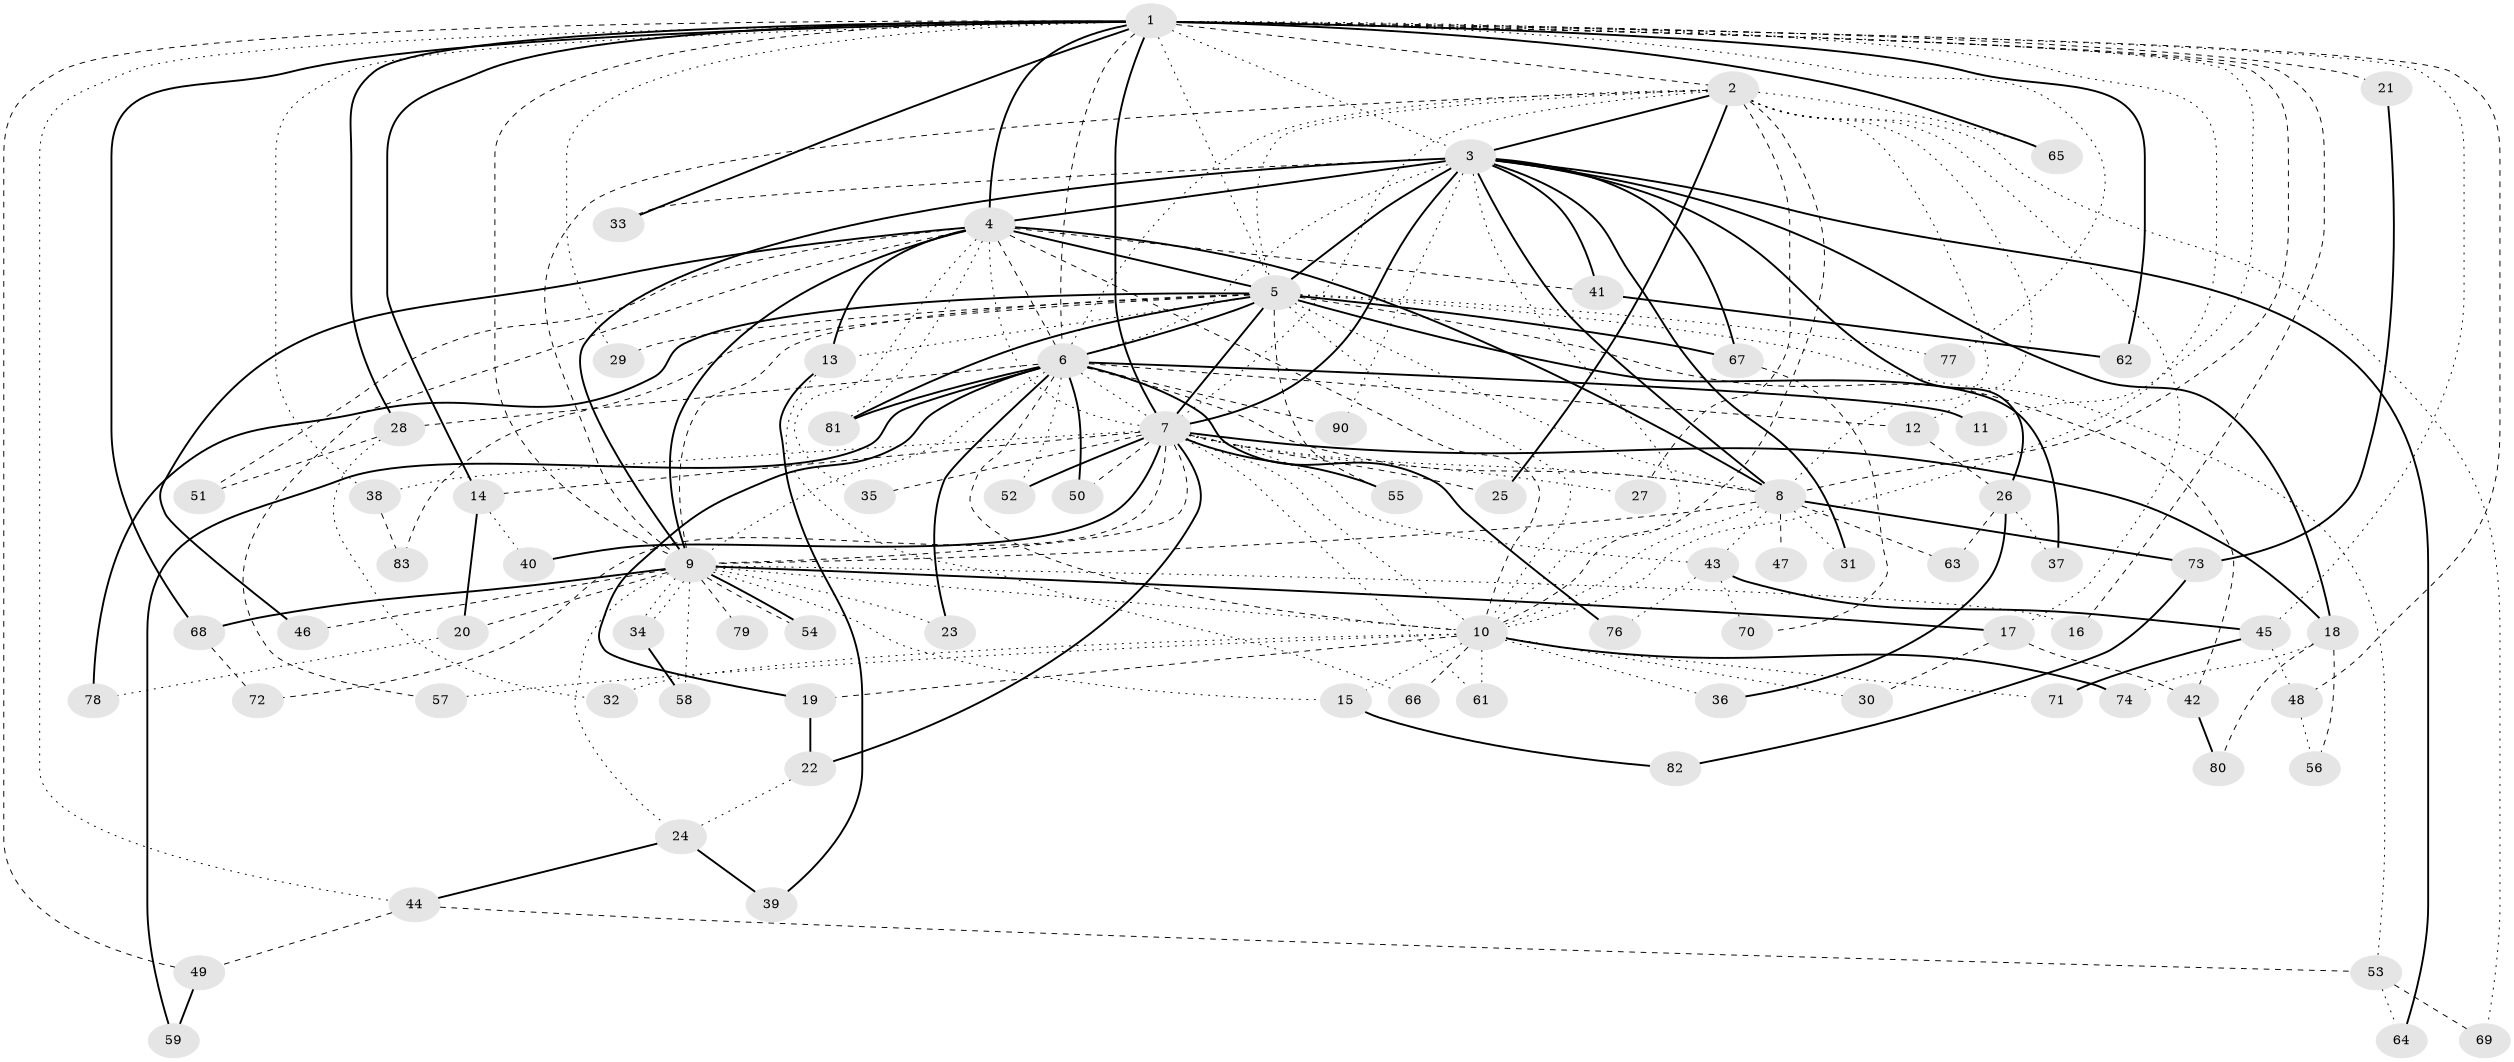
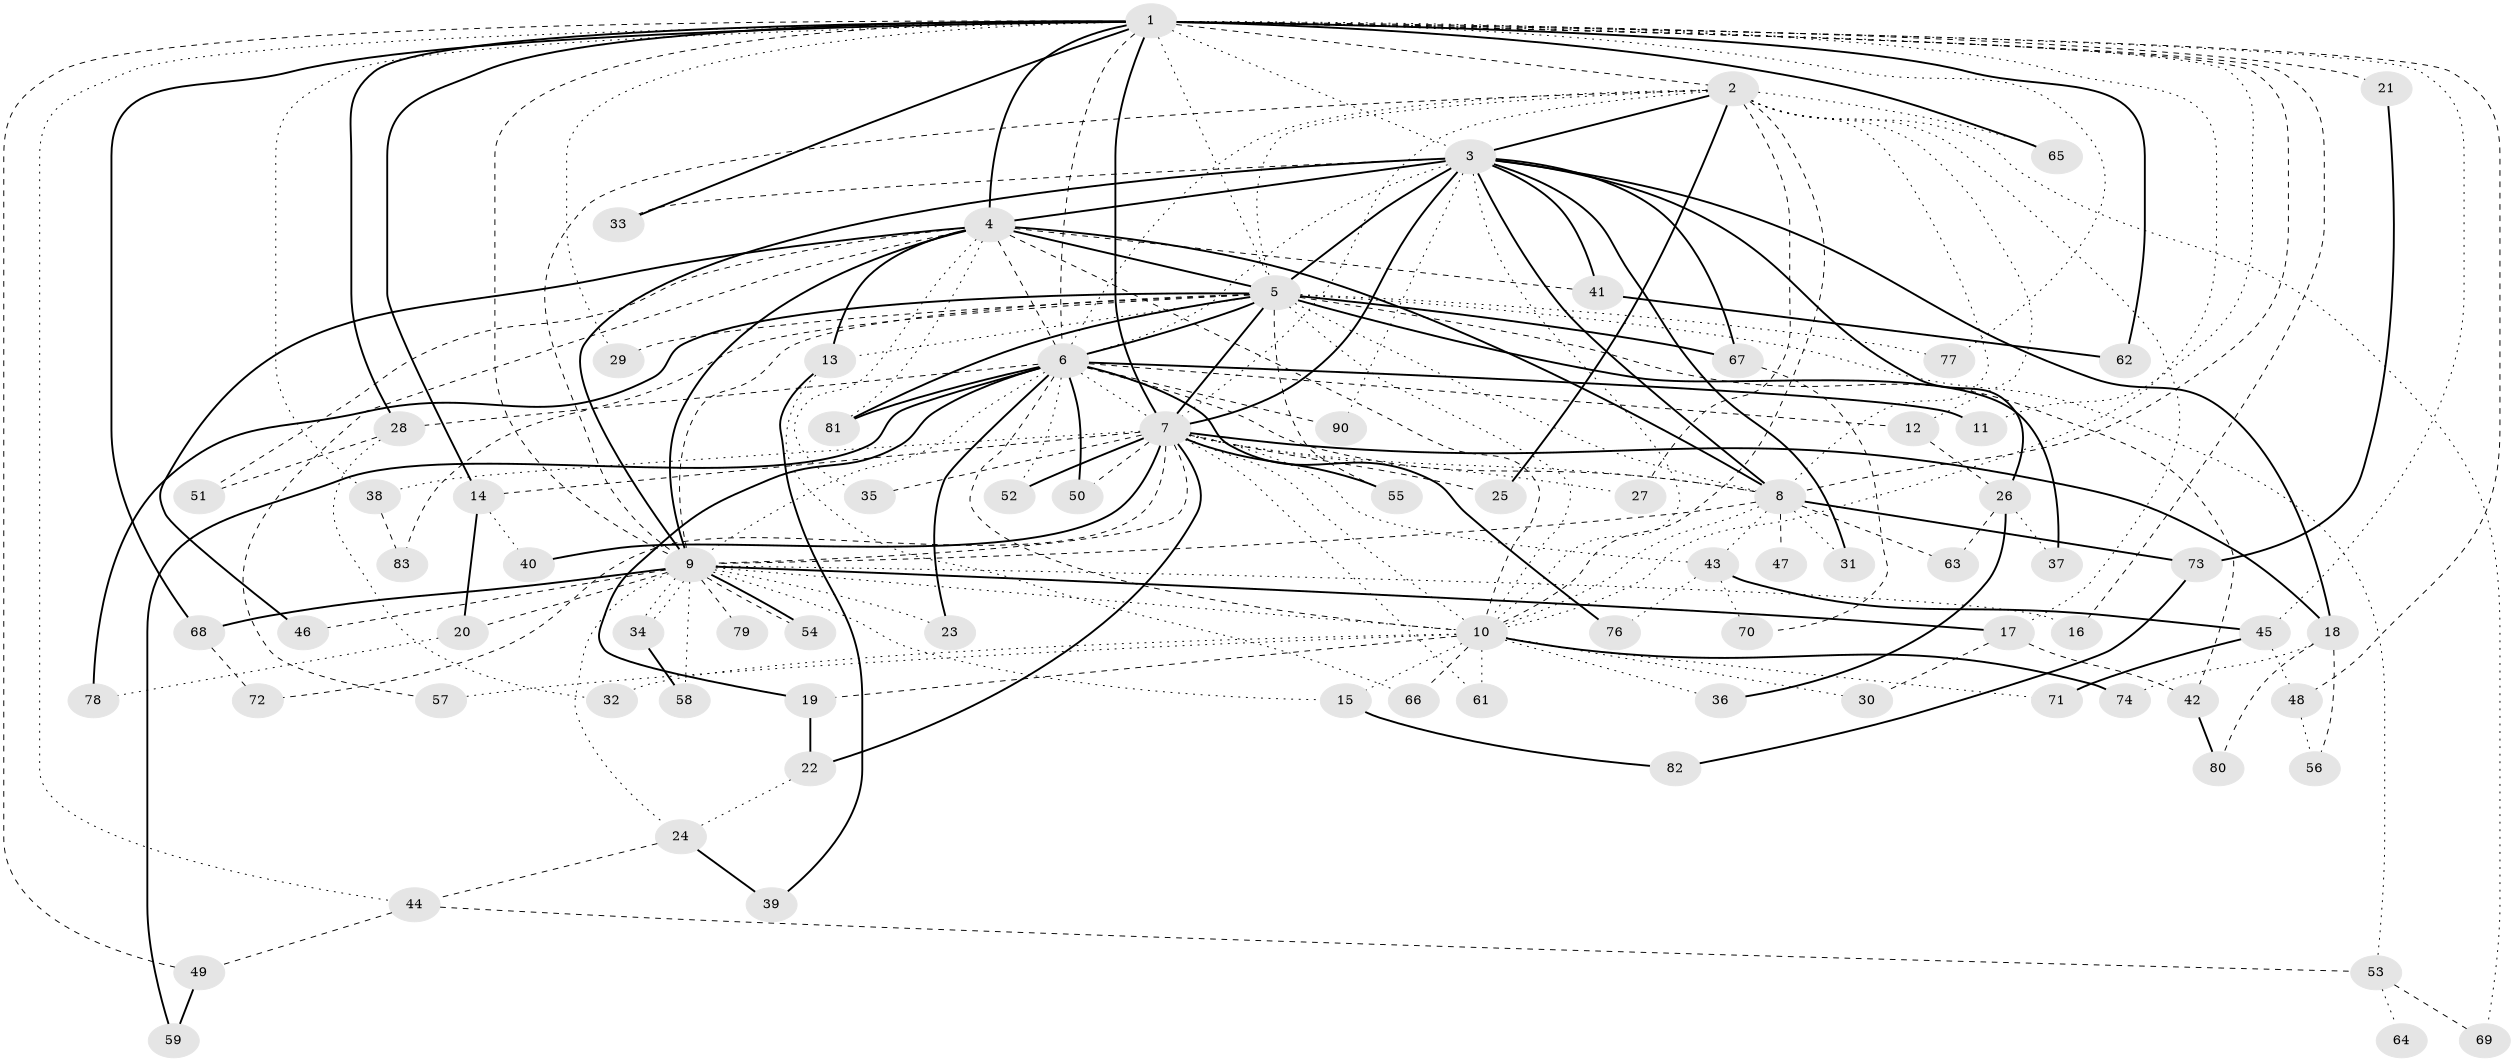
(2229, 296) -> none
(1016, 358) -> none
(548, 871) -> (548, 871)
